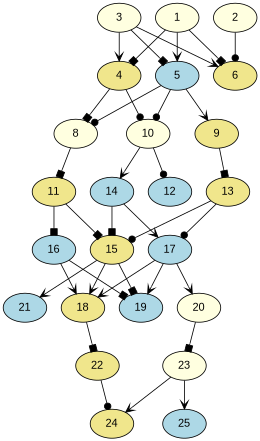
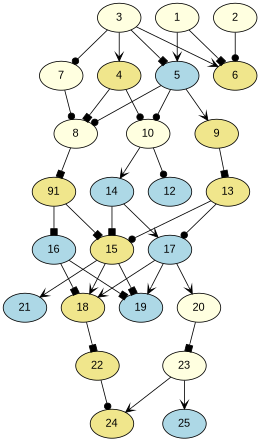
(152, 43) -> none
none -> (61, 76)
(54, 192) -> (54, 192)
(66, 274) -> (66, 274)
